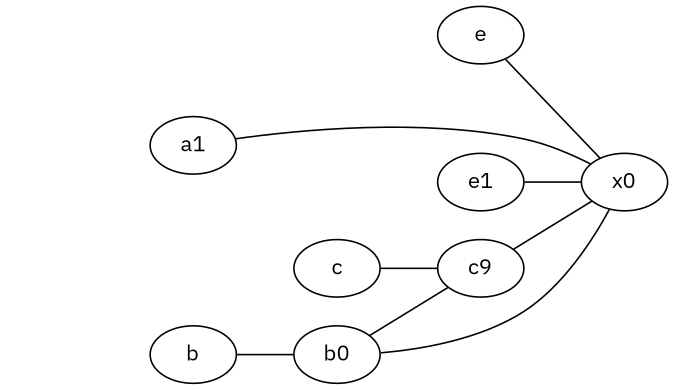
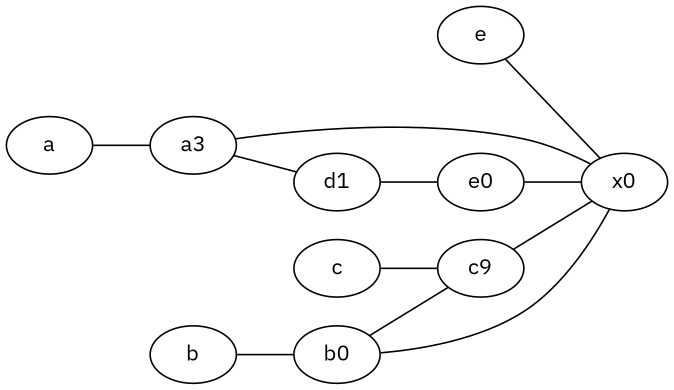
none -> (50, 145)
(193, 145) -> (193, 145)
none -> (337, 182)
(481, 182) -> (481, 182)
